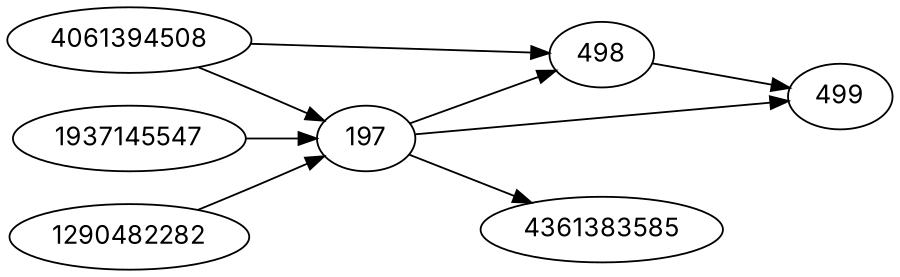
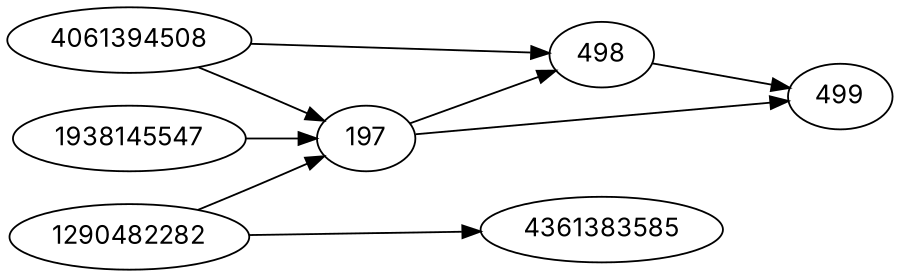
(129, 138) -> (129, 138)
(462, 175) -> (355, 233)
